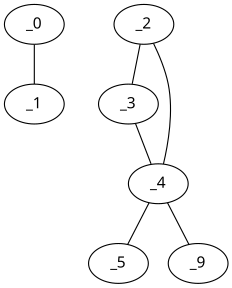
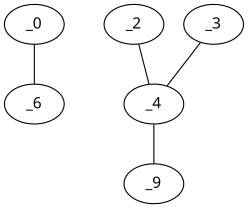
(136, 64) -> none
(34, 104) -> (34, 104)
(118, 263) -> none
